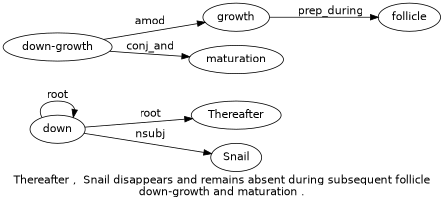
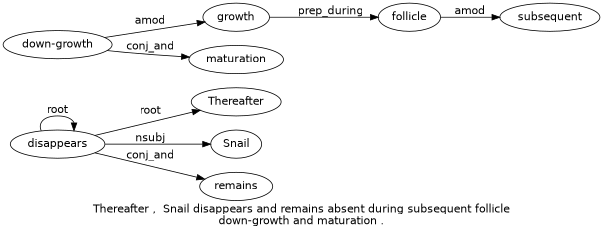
none -> (550, 17)
(58, 129) -> (58, 144)
none -> (236, 186)
